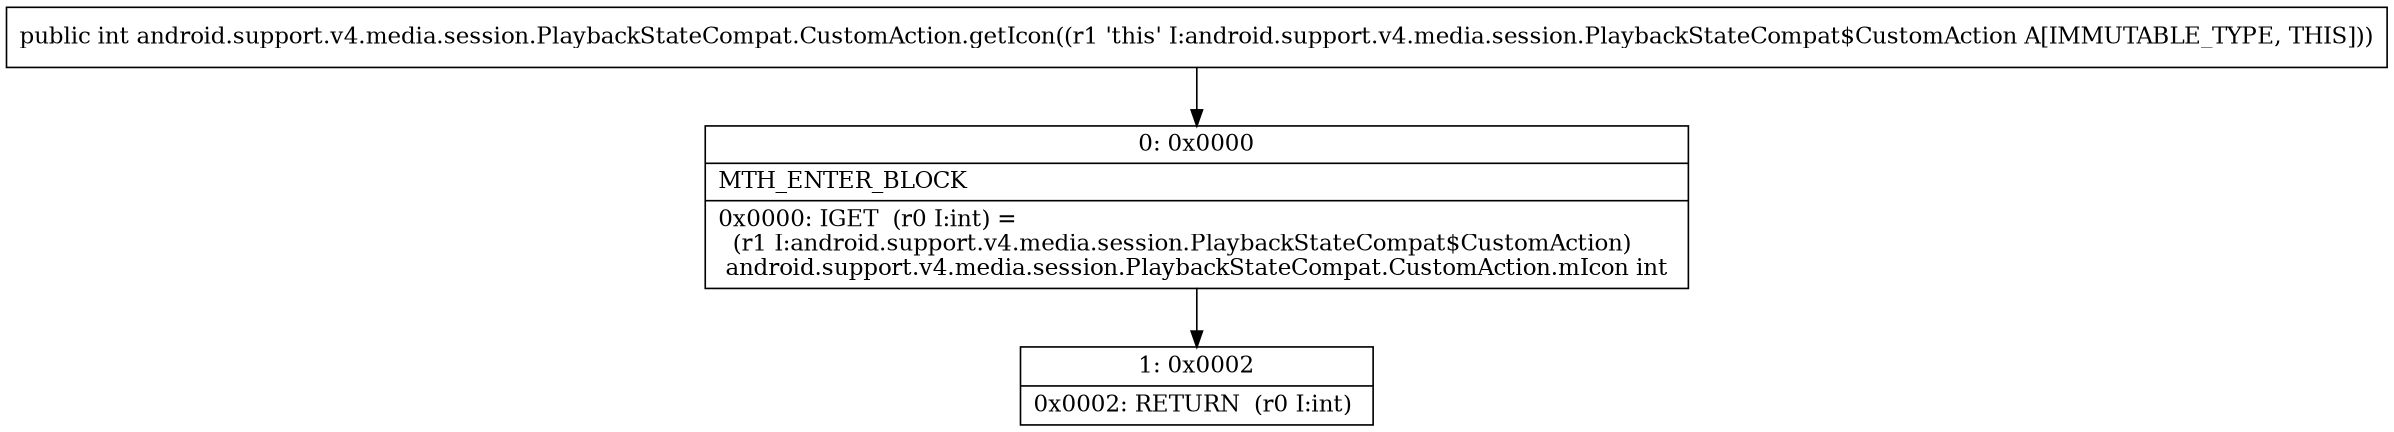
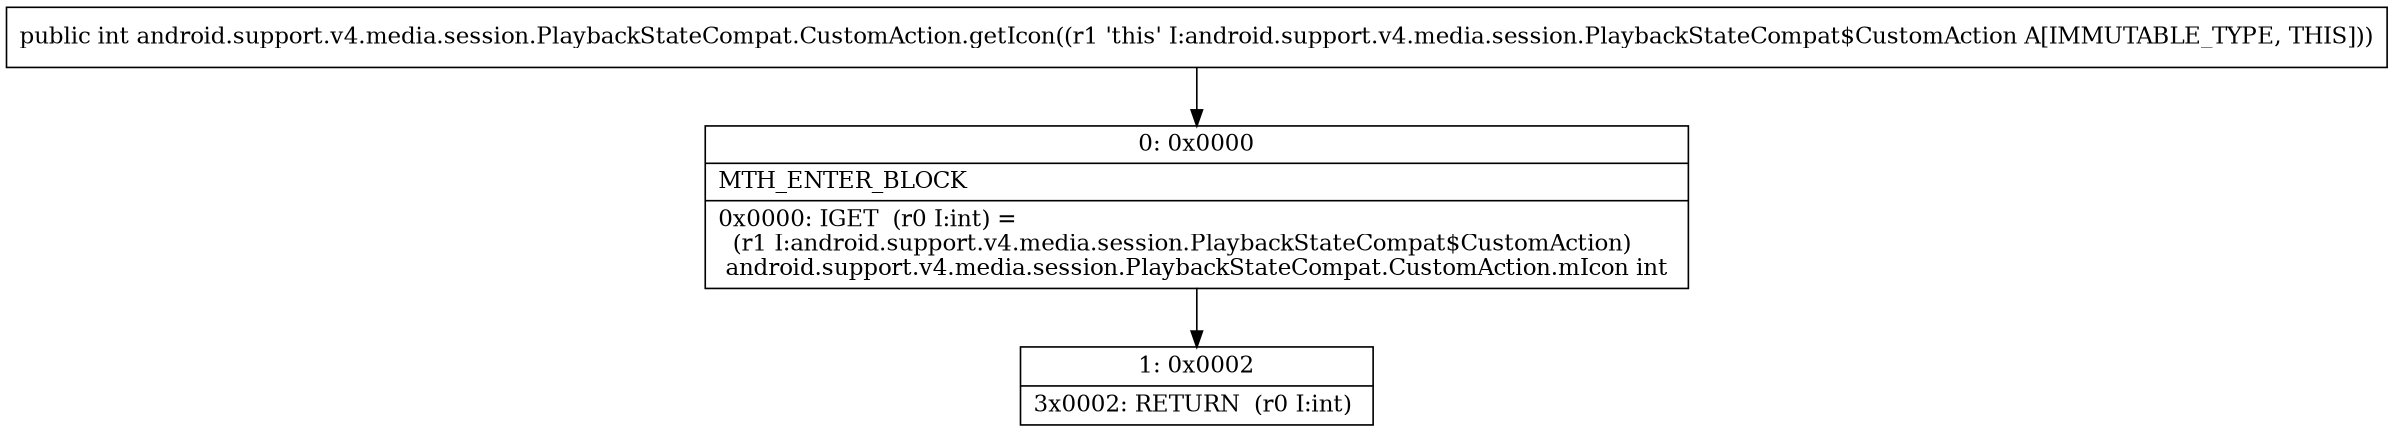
(1197, 405) -> (1197, 405)
